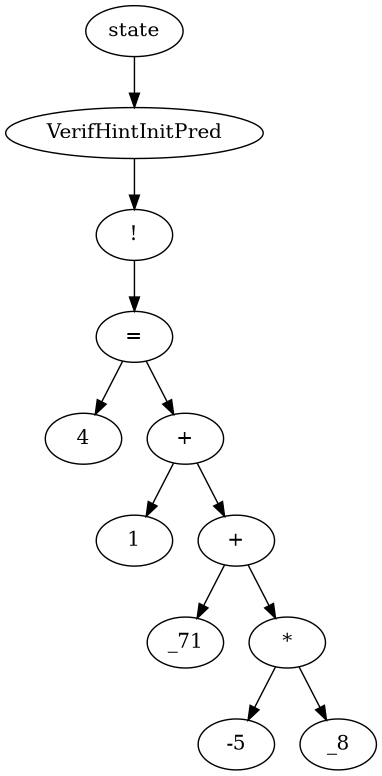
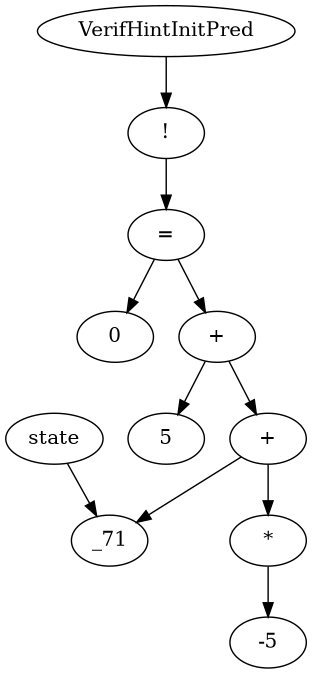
(134, 75) -> (79, 483)
(83, 439) -> (115, 337)
(134, 541) -> (166, 439)
(338, 744) -> none
